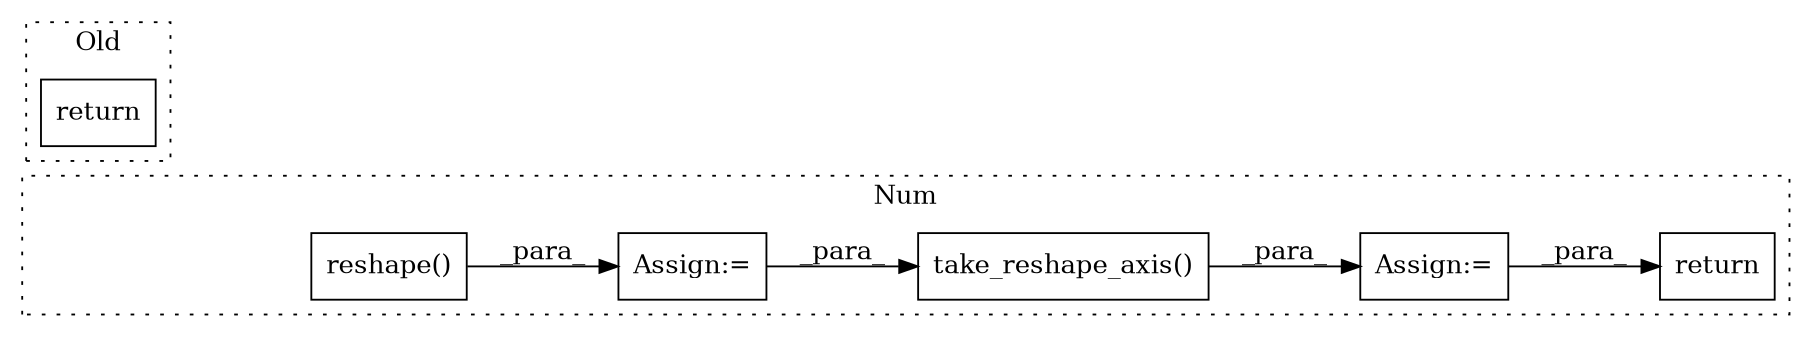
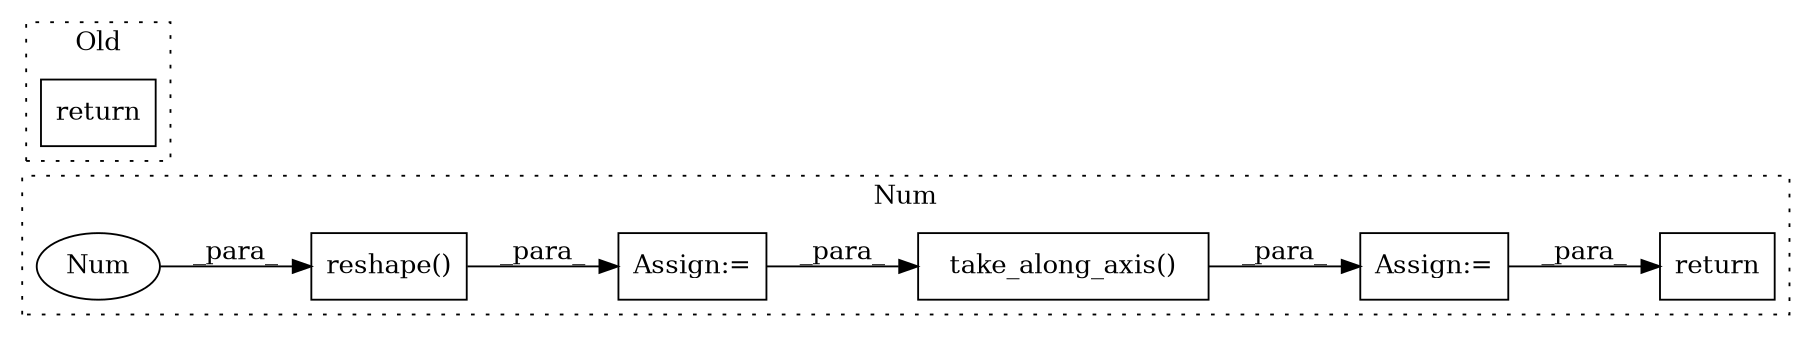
none -> (98, 266)
(1063, 266) -> (1063, 266)
